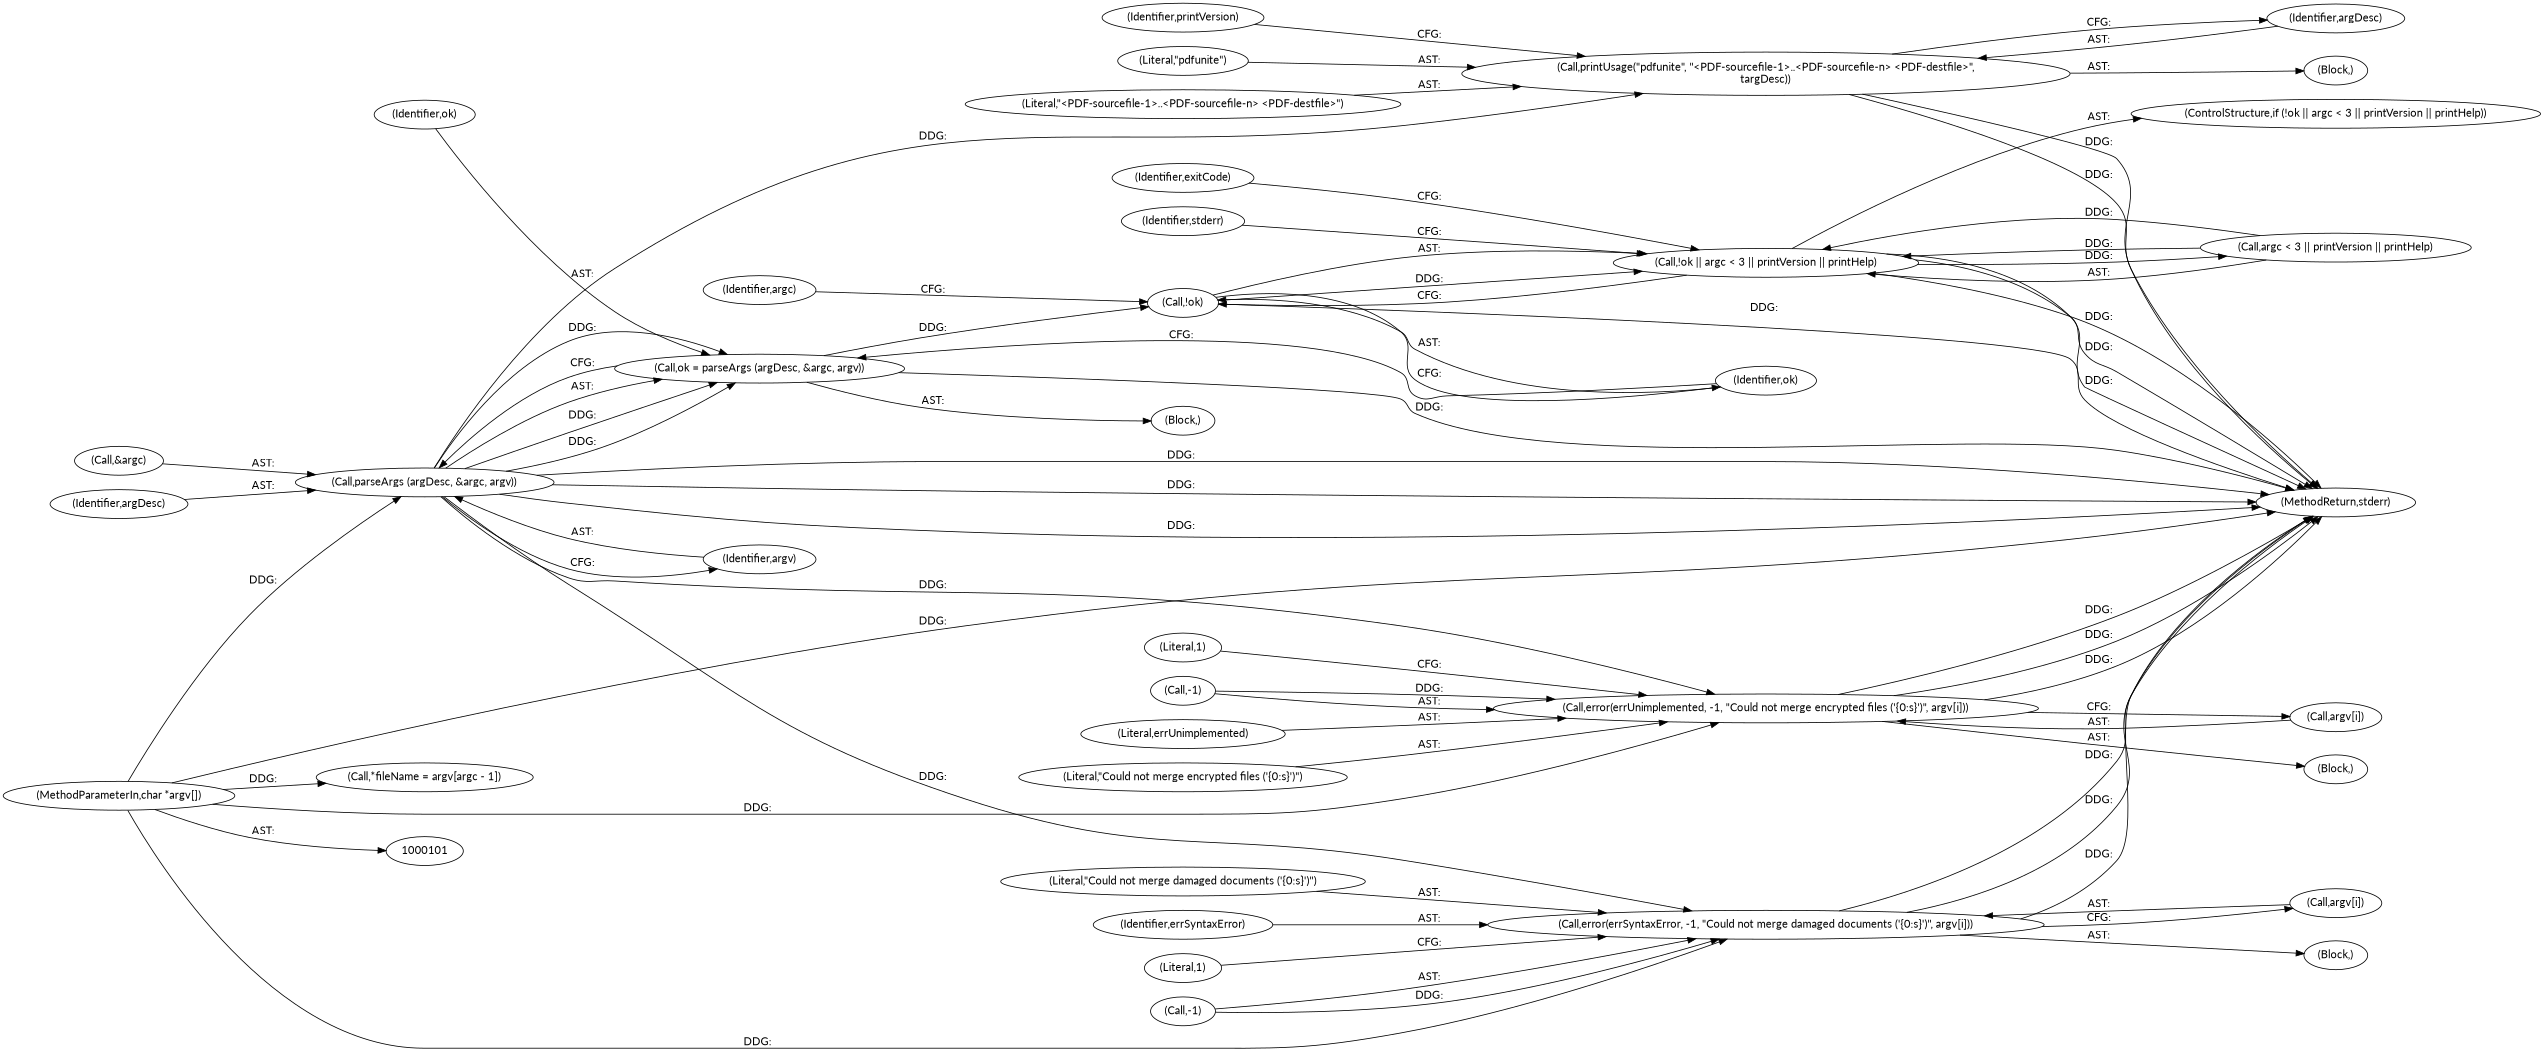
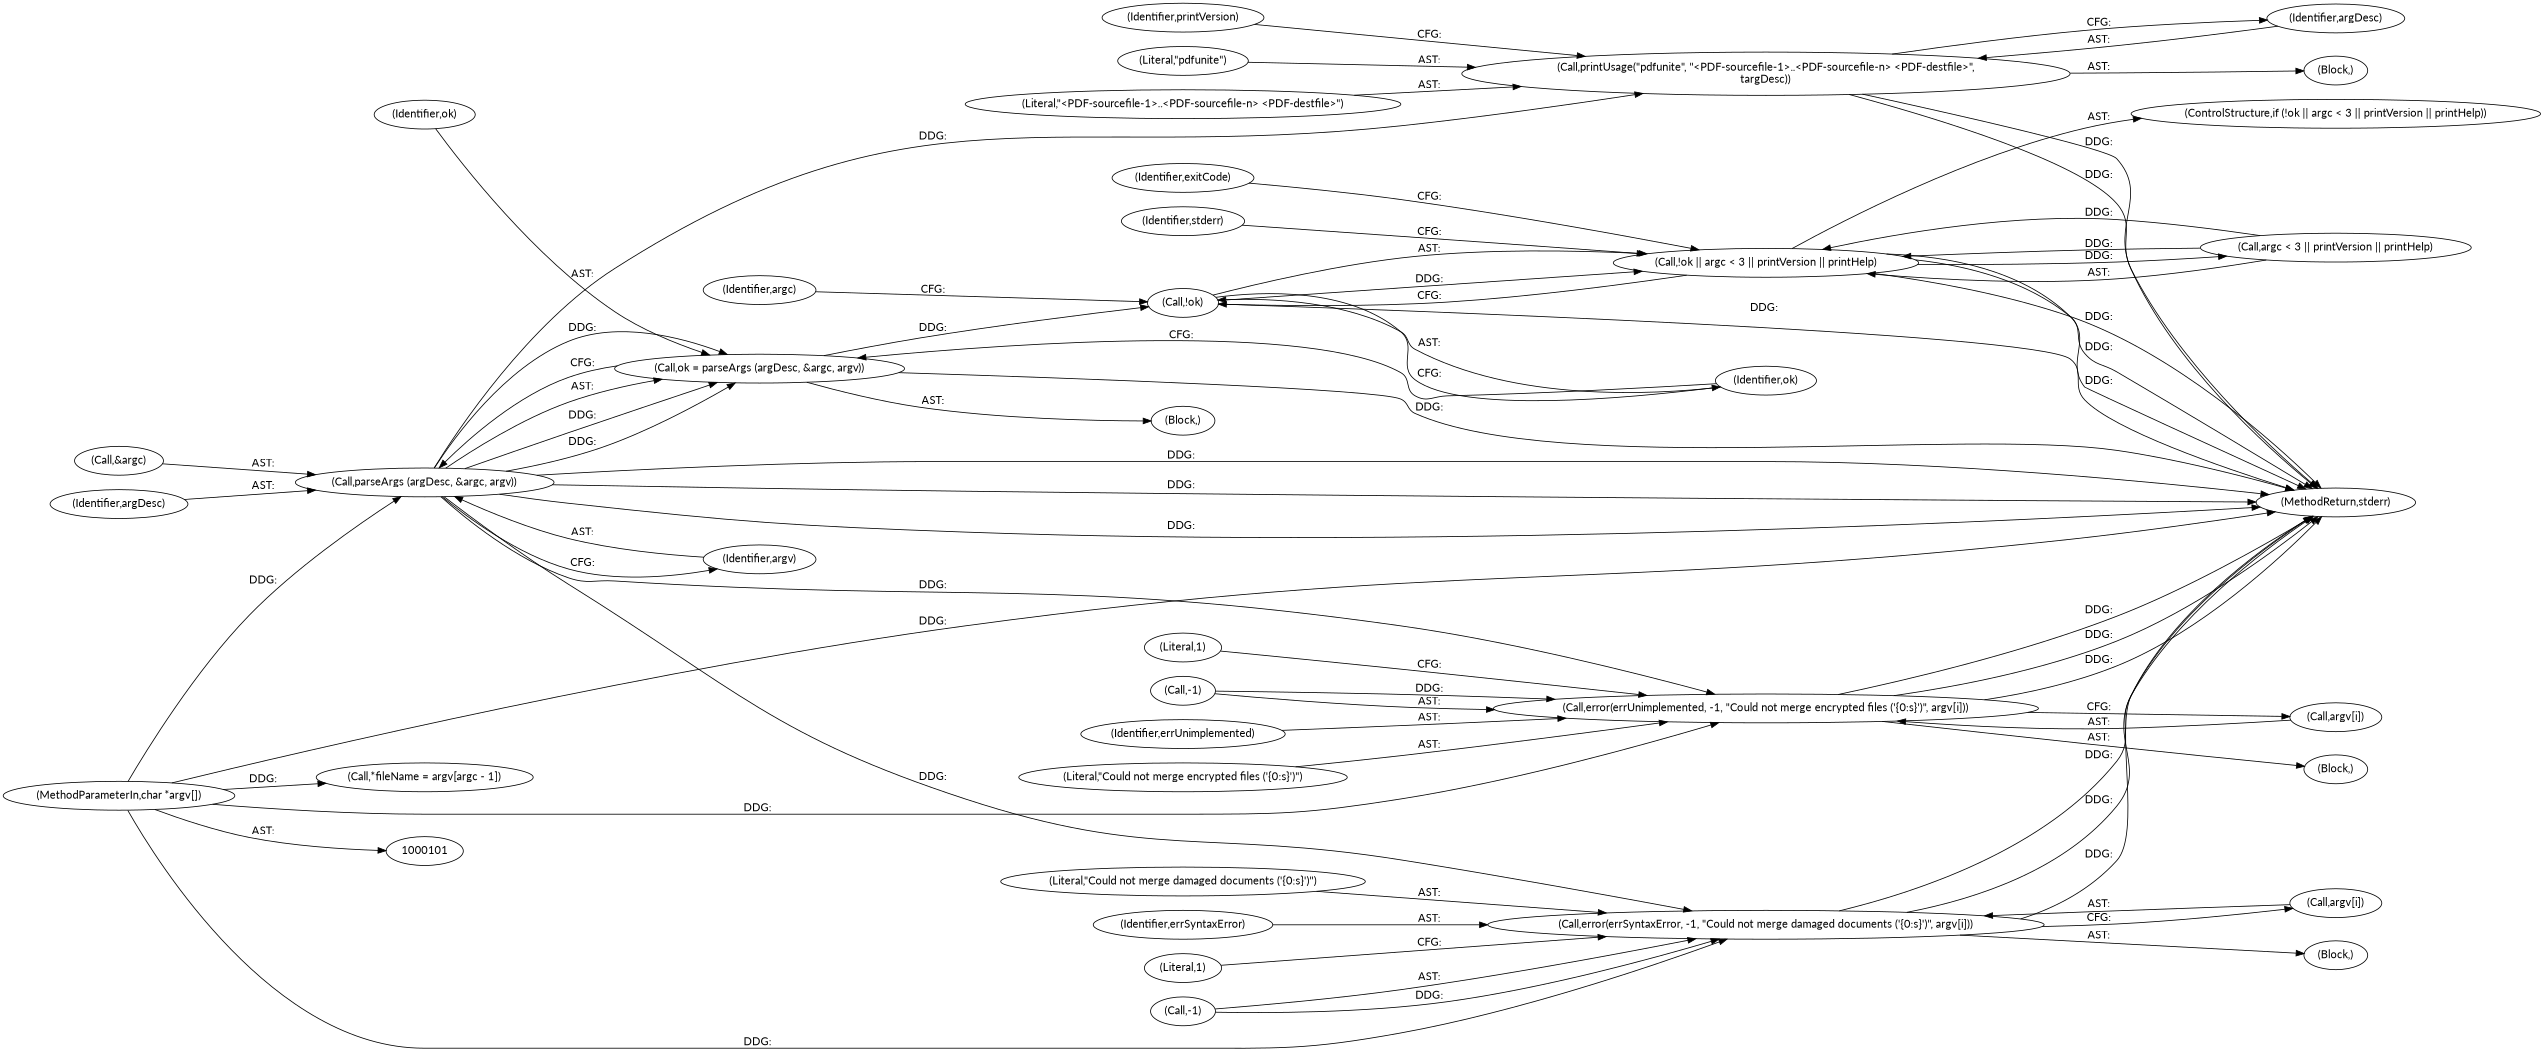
(1183, 734) -> (1183, 734)
